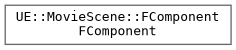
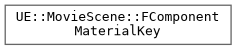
(118, 25) -> (118, 25)
